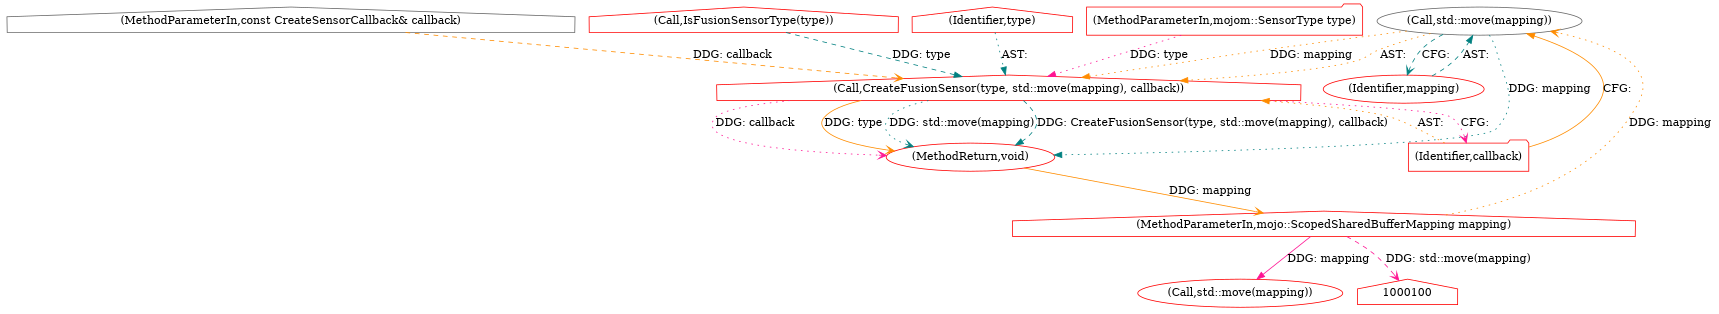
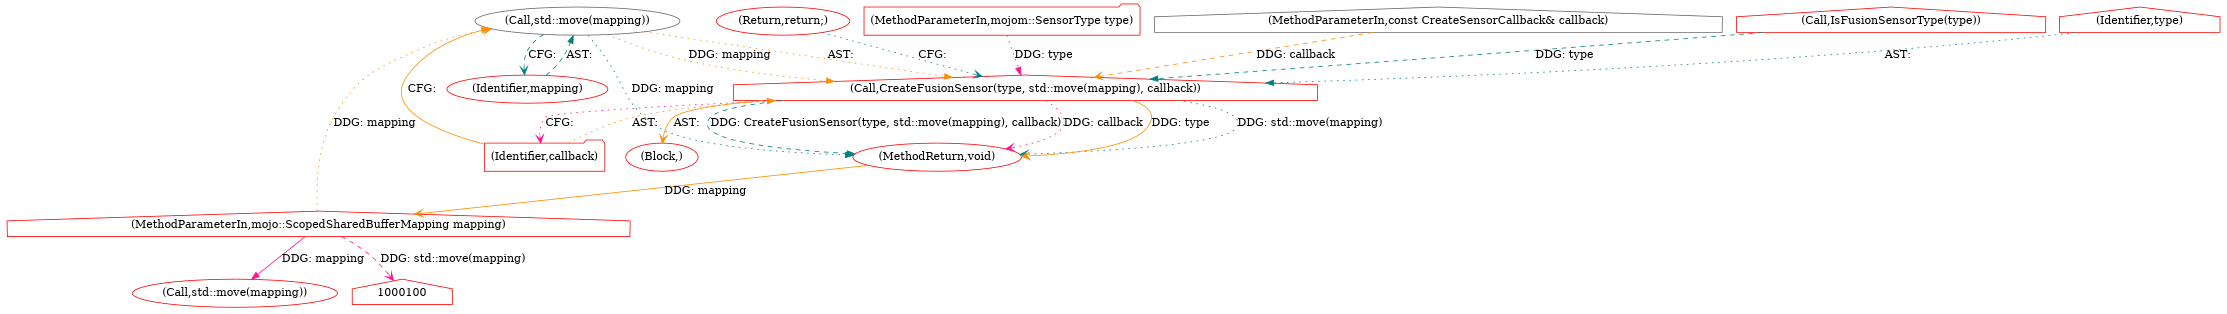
none -> (783, 21)
none -> (662, 157)
